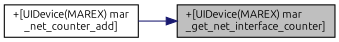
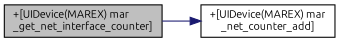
(152, 21) -> (176, 21)
